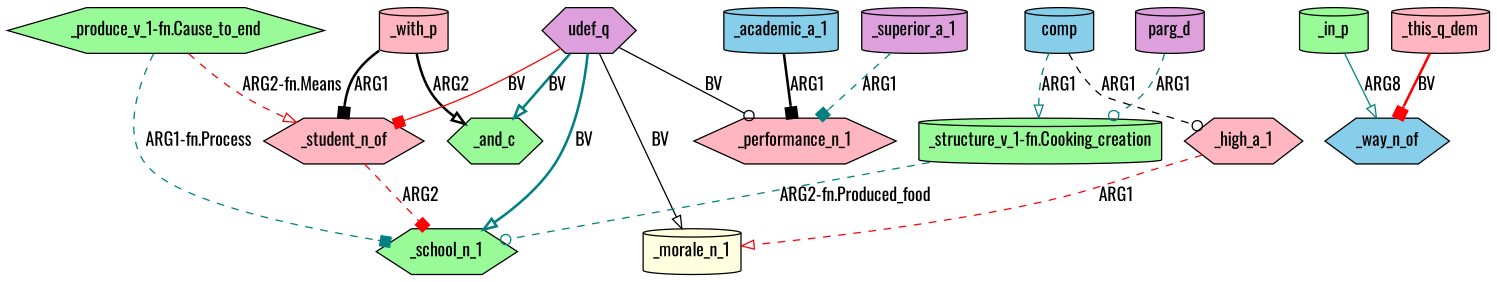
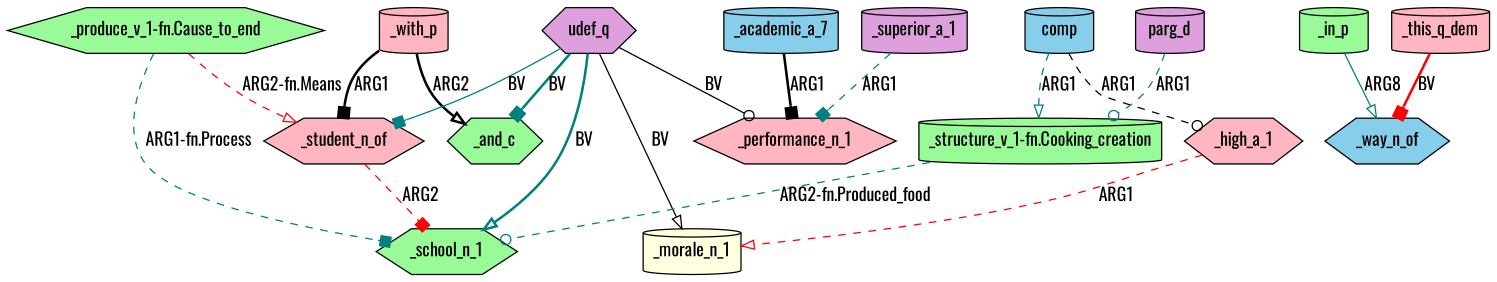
(781, 30) -> (781, 30)
(546, 81) -> (546, 81)
(485, 88) -> (485, 88)
